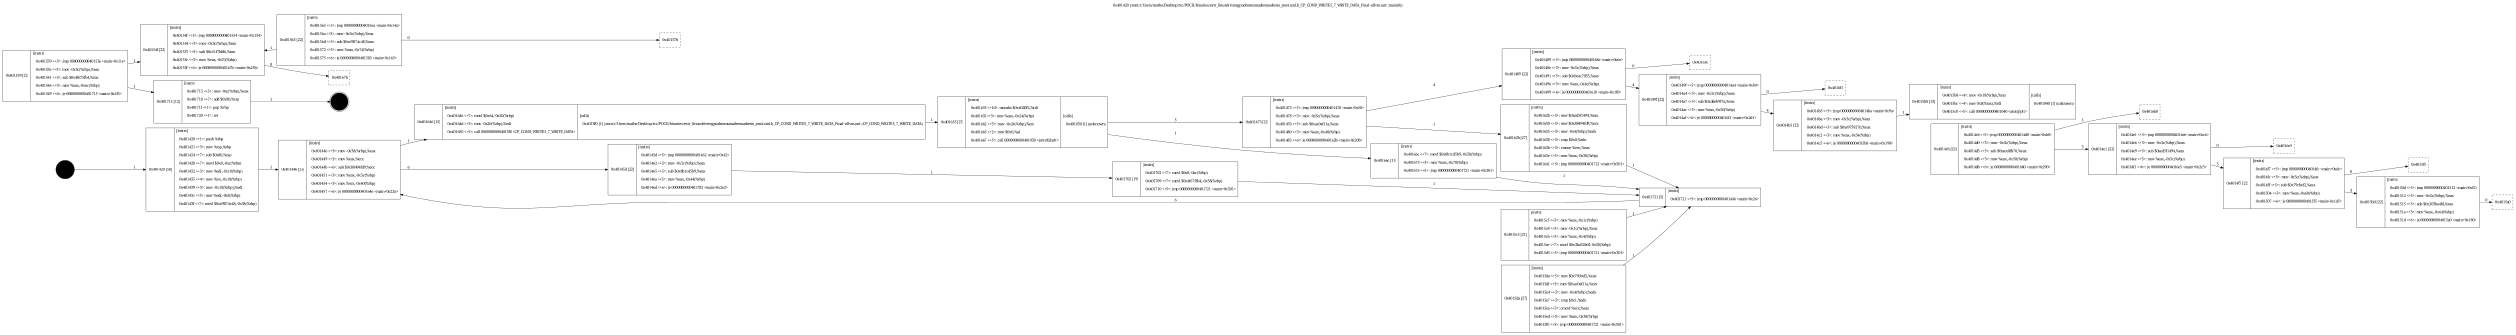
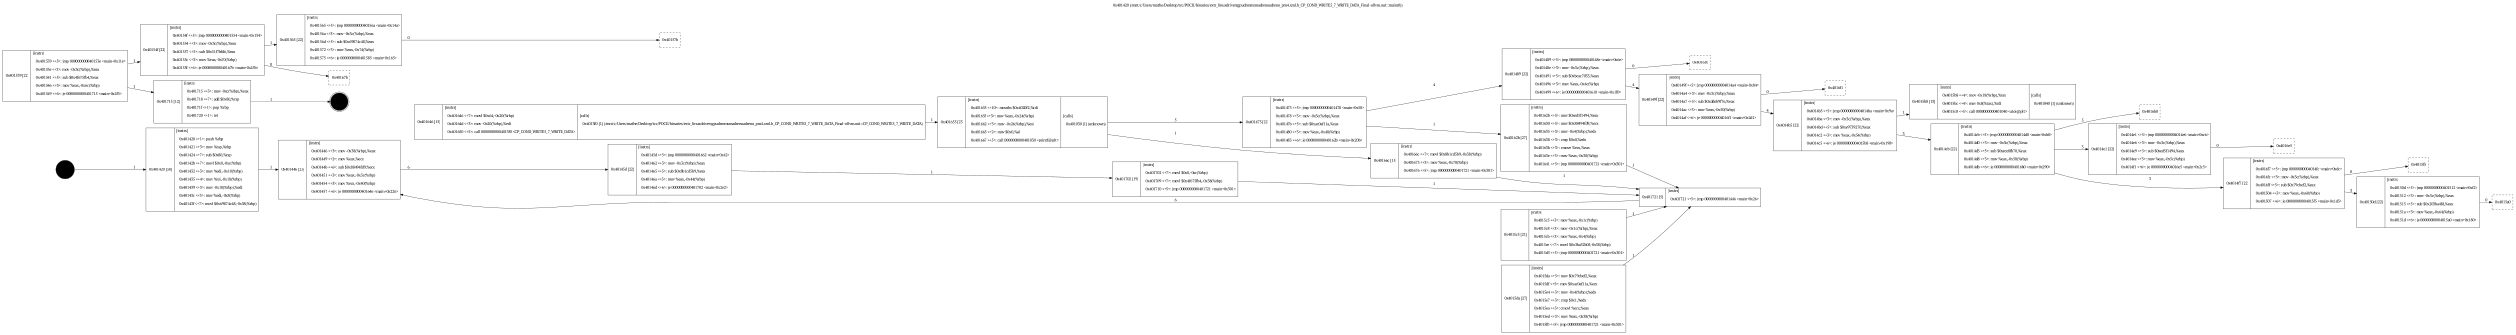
(272, 50) -> (269, 45)
none -> (1912, 137)
(412, 142) -> none
(2216, 166) -> (2137, 187)
